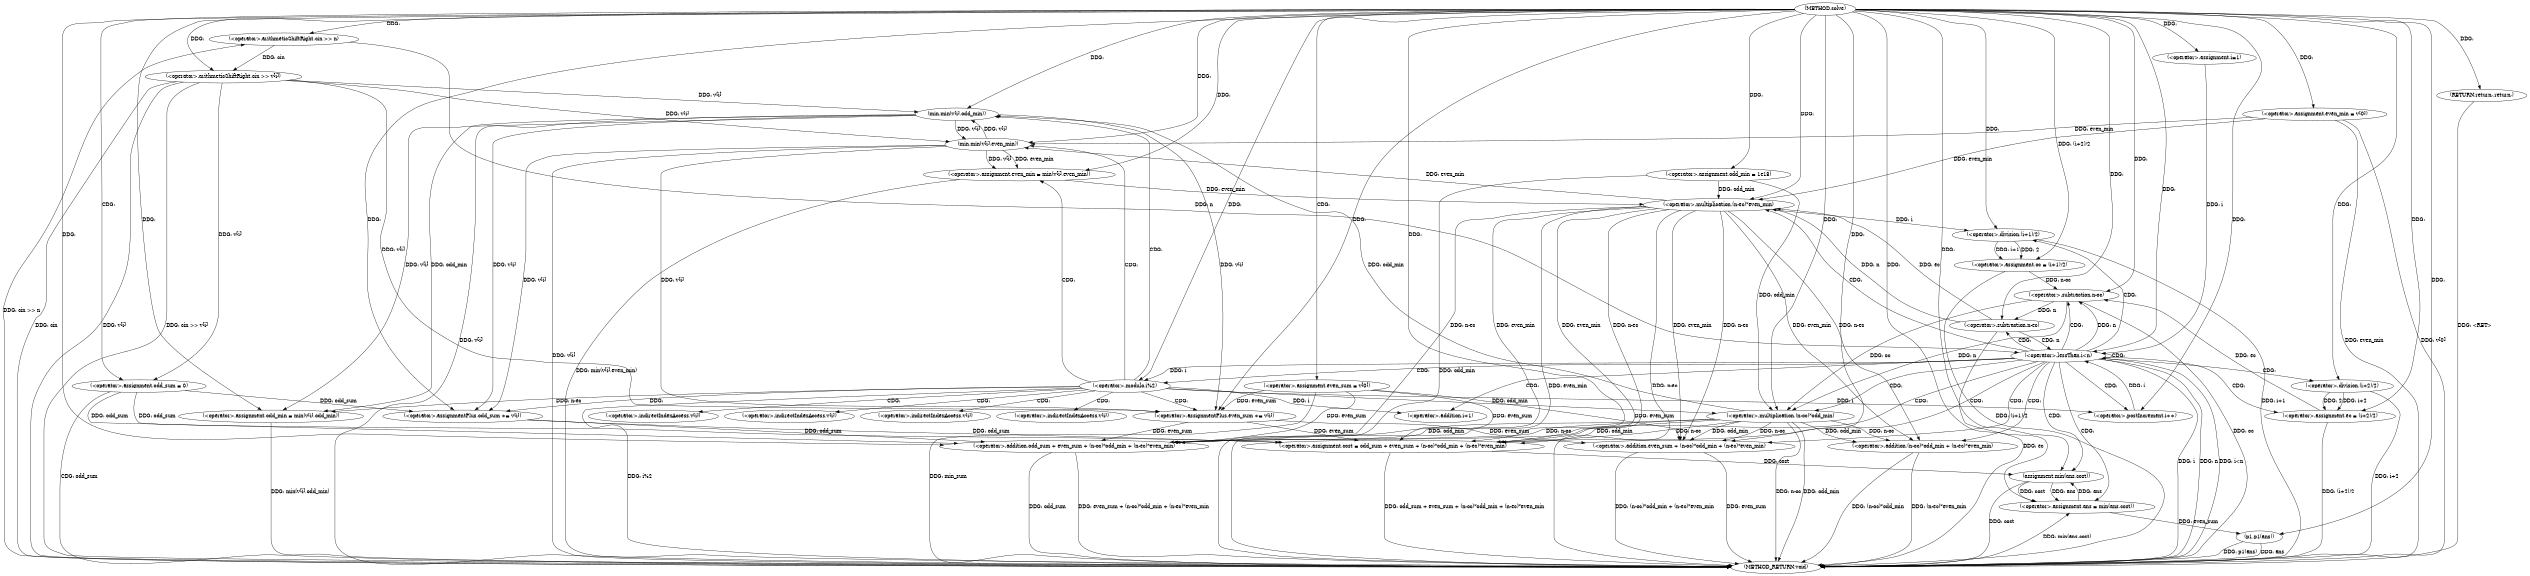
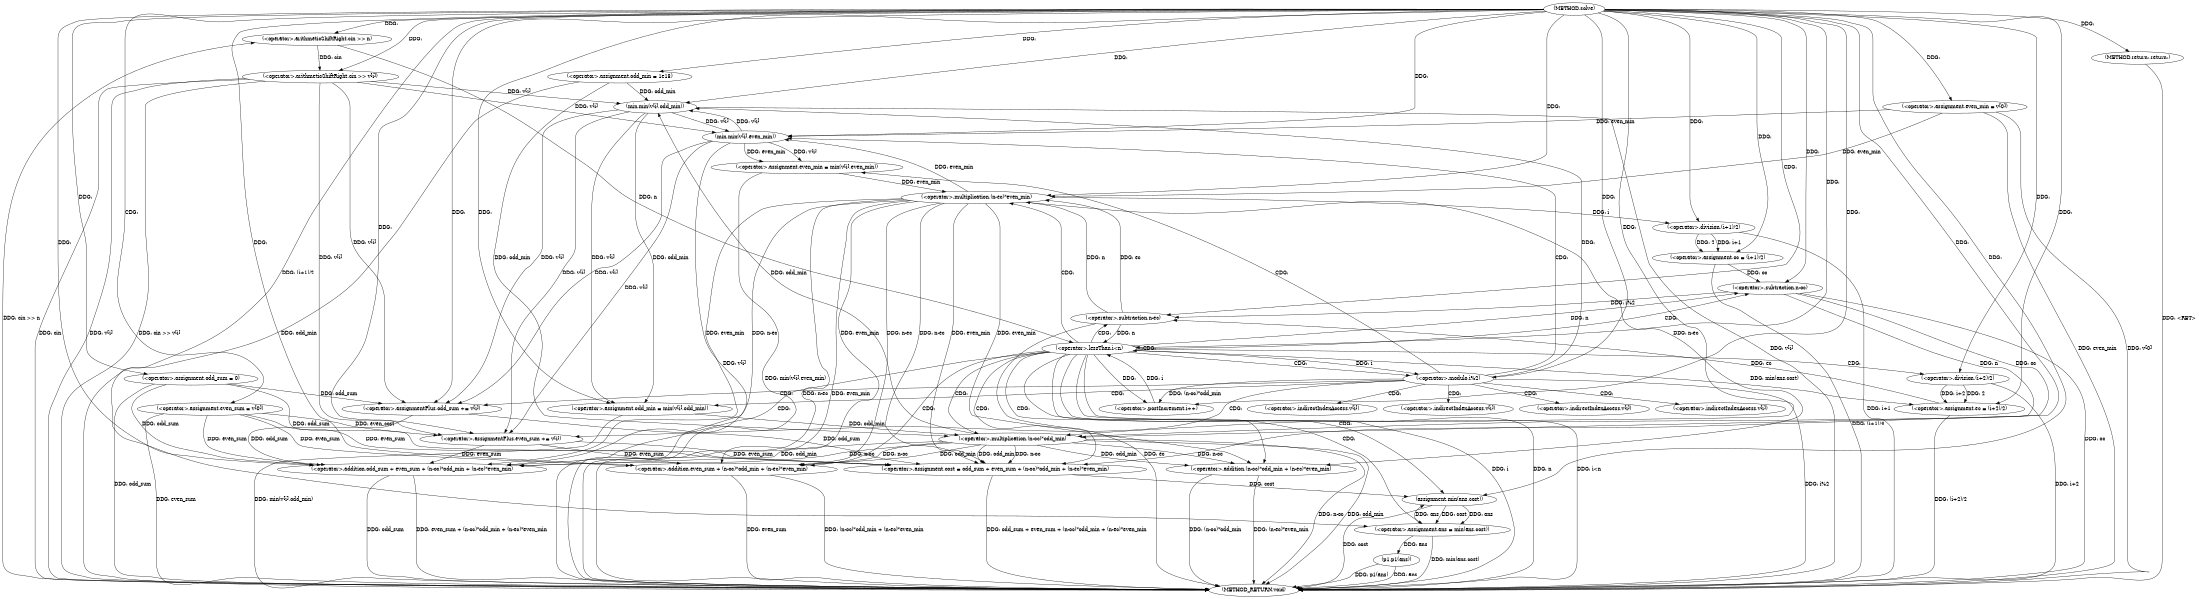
(1225, 33) -> none
(2431, 40) -> none
(2204, 58) -> none
(2482, 95) -> (2138, 58)
(2074, 144) -> (1766, 137)
(2118, 175) -> (1791, 167)
(1719, 188) -> (636, 91)
(109, 205) -> (86, 198)
(219, 245) -> (354, 247)
(1157, 250) -> (1589, 243)
(1894, 265) -> (298, 273)
(2058, 280) -> (1757, 273)
(2115, 282) -> none
(2047, 311) -> (1623, 303)
(2051, 341) -> (1126, 334)
(2215, 349) -> (1560, 344)
(2112, 386) -> (1130, 379)
(2240, 386) -> (1775, 379)
(569, 401) -> (1119, 394)
(657, 401) -> (787, 394)
(1256, 401) -> (375, 424)
(1439, 401) -> (818, 424)
(1845, 401) -> (1195, 394)
(1440, 416) -> none
(2012, 416) -> (1868, 424)
(79, 477) -> (133, 485)
(948, 477) -> (176, 500)
(2198, 522) -> (1416, 545)
(1994, 555) -> (1419, 578)
